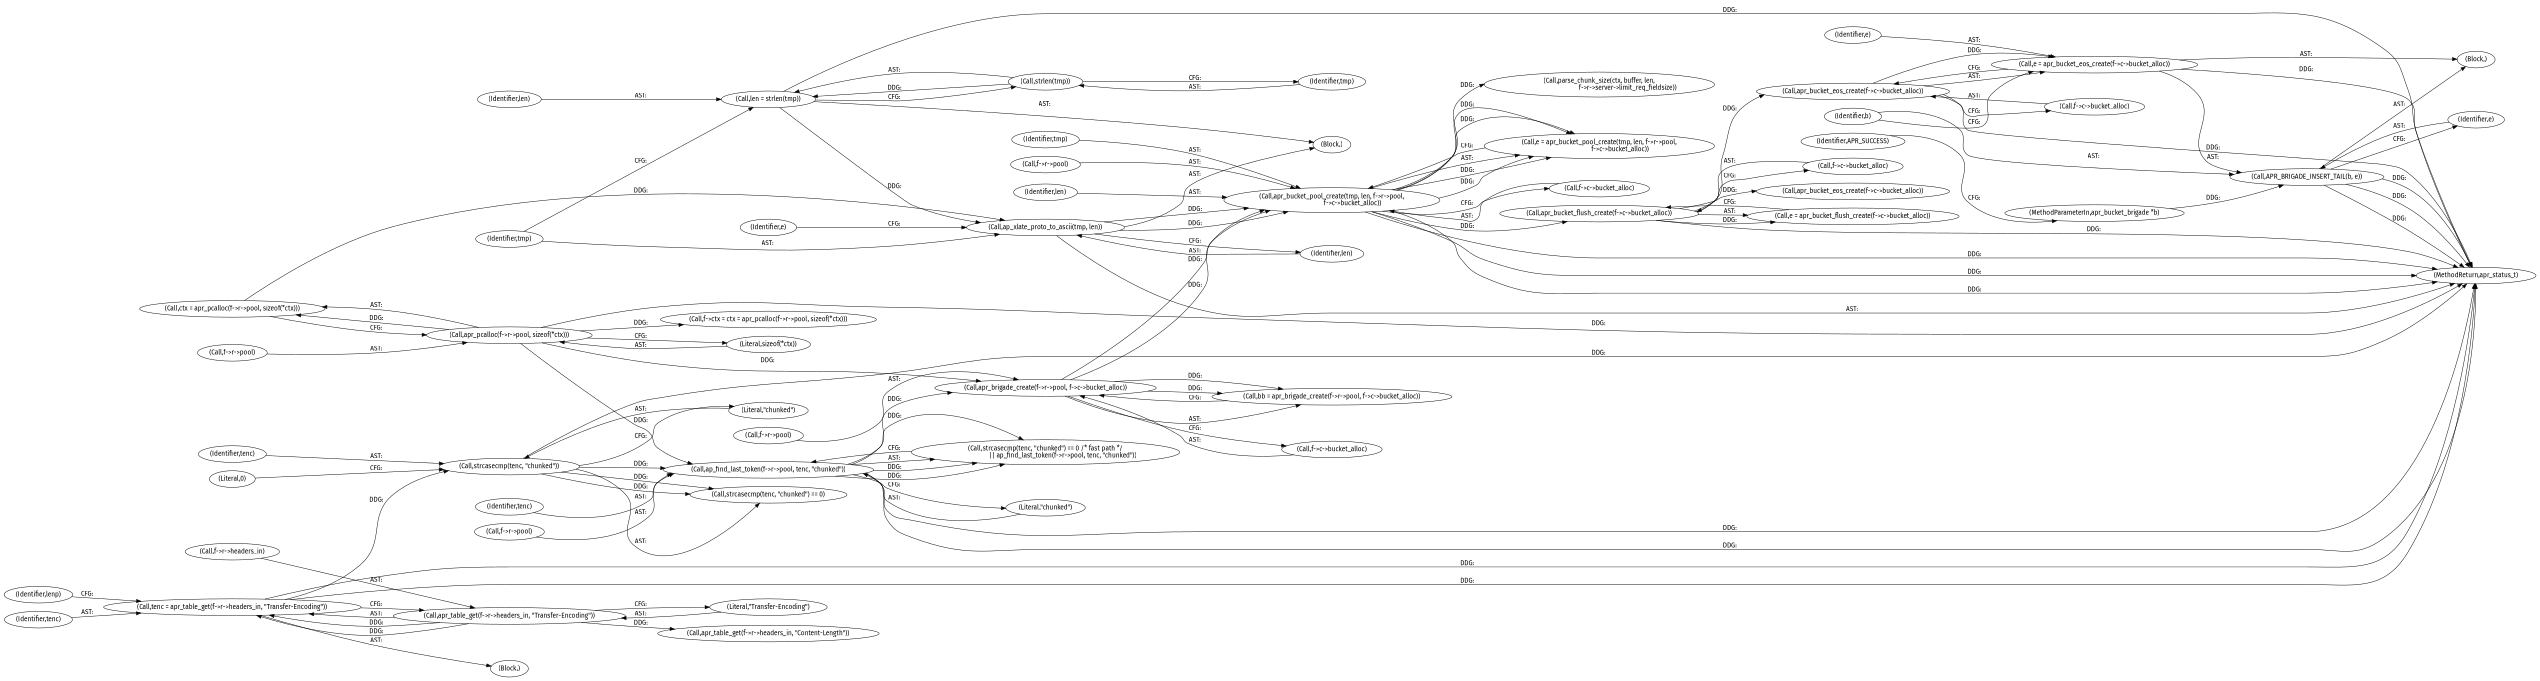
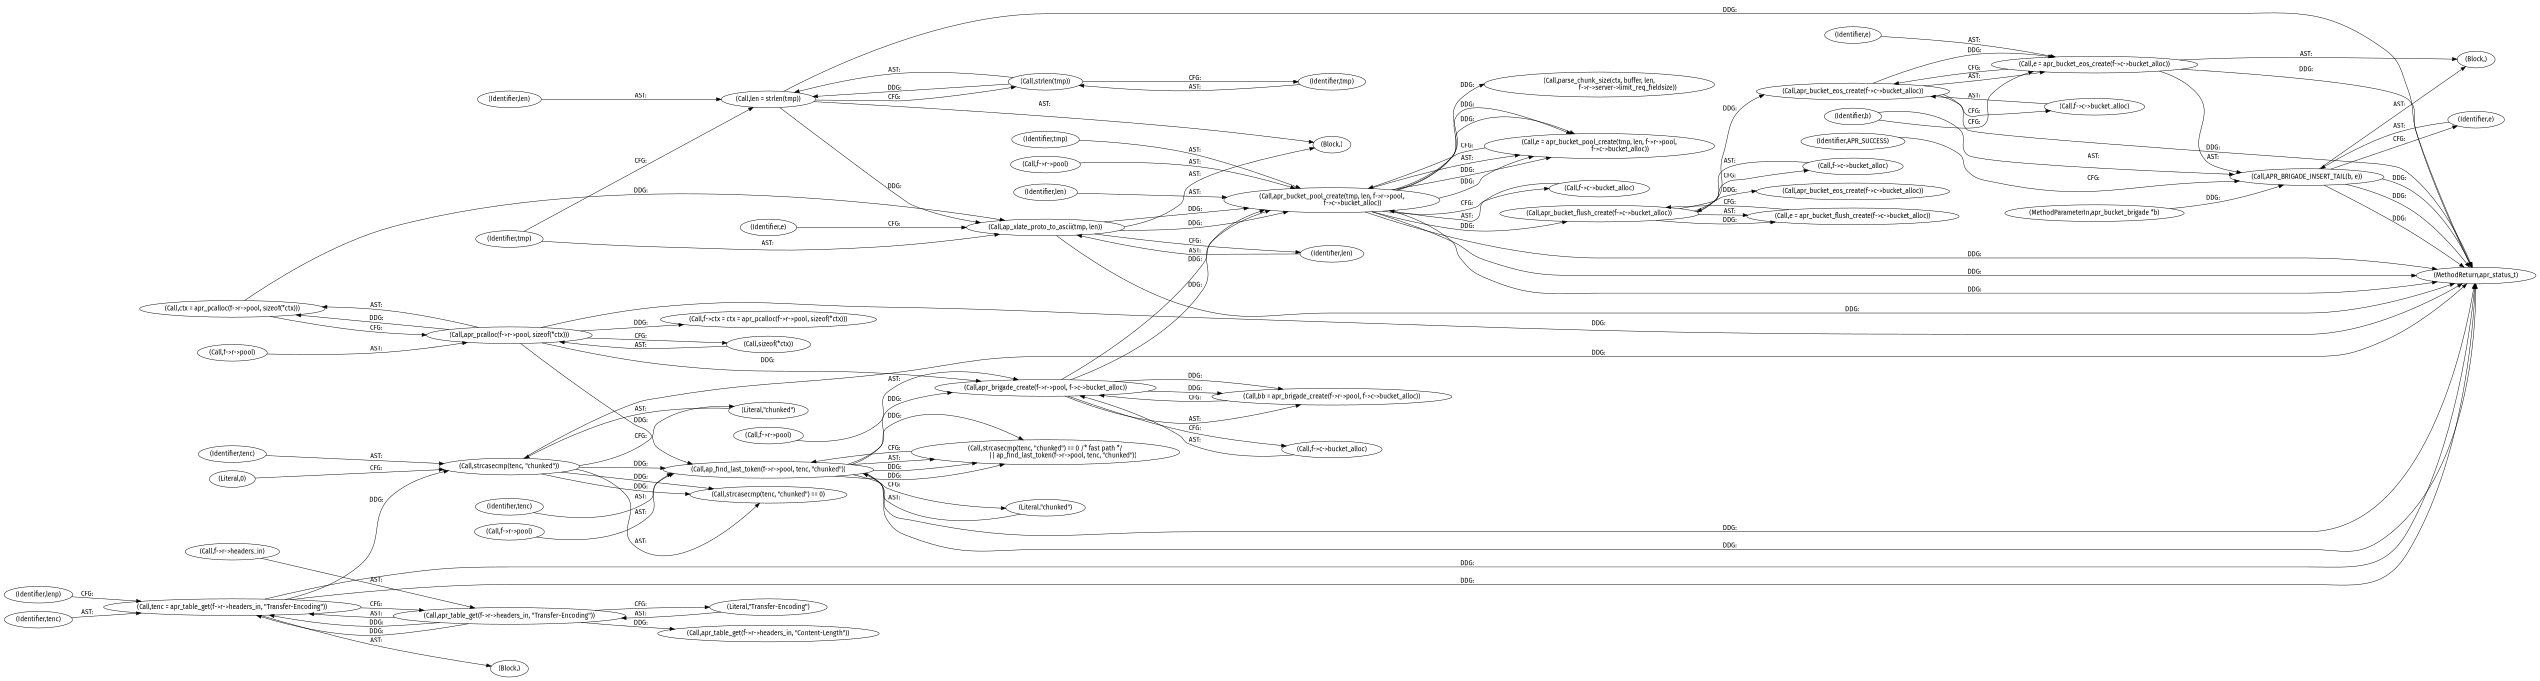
(1962, 186) -> (2058, 191)
(2056, 234) -> none
(1853, 310) -> (1853, 310)
(768, 344) -> (768, 344)
